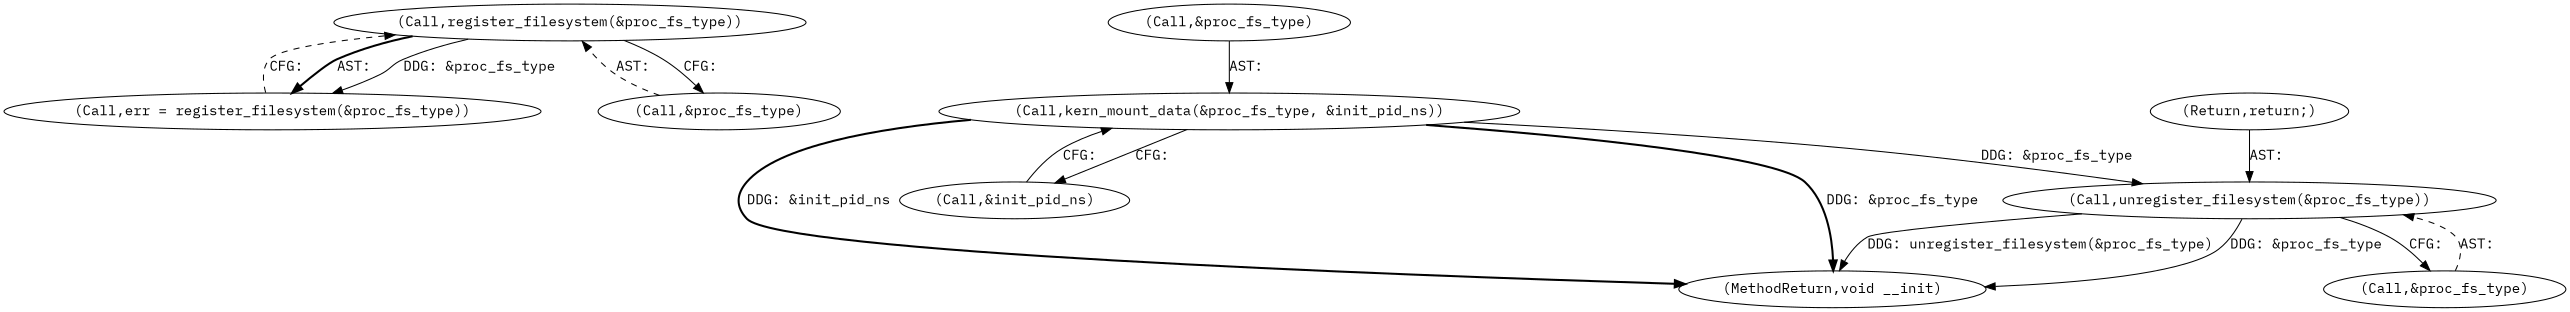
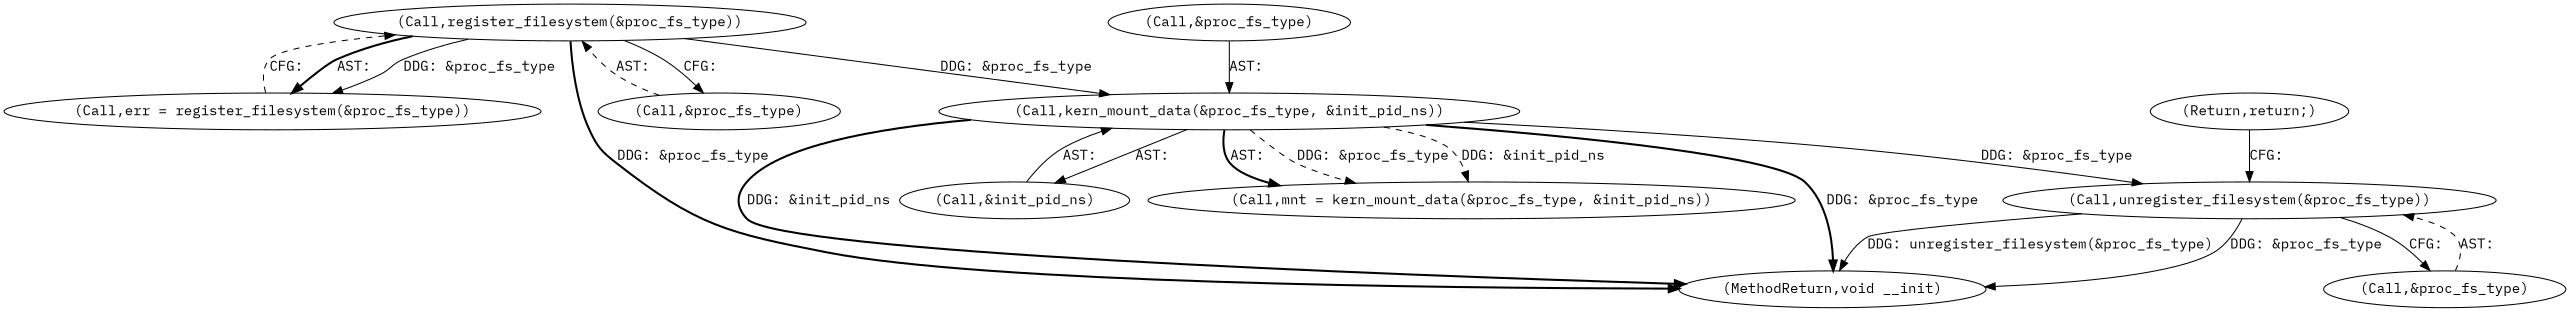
none -> (892, 66)
(1084, 156) -> (1084, 156)
(1157, 156) -> (1157, 156)
(2271, 156) -> (2271, 156)
none -> (1472, 200)
none -> (1064, 275)
